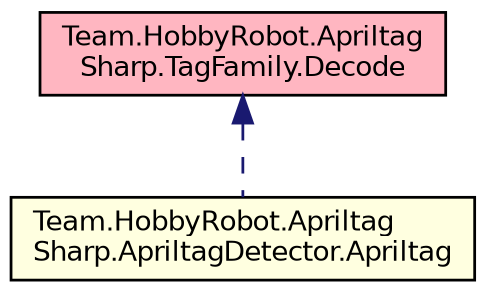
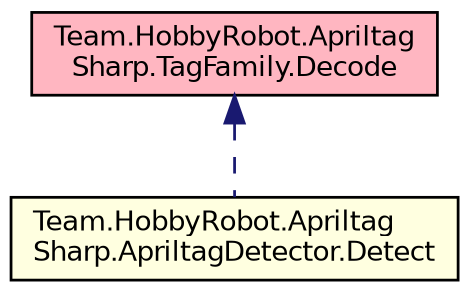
(243, 239) -> (235, 239)
